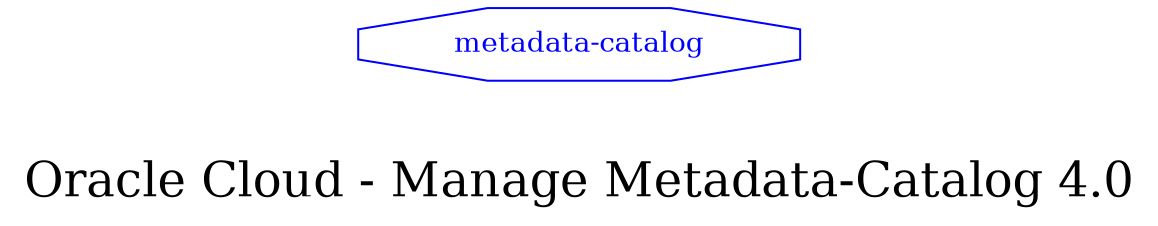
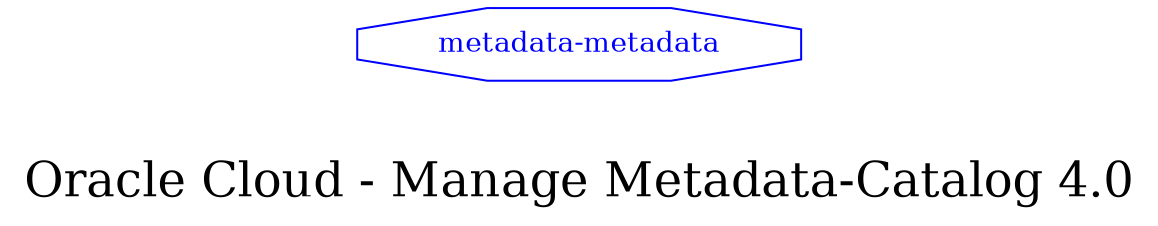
(579, 44) -> (579, 44)
